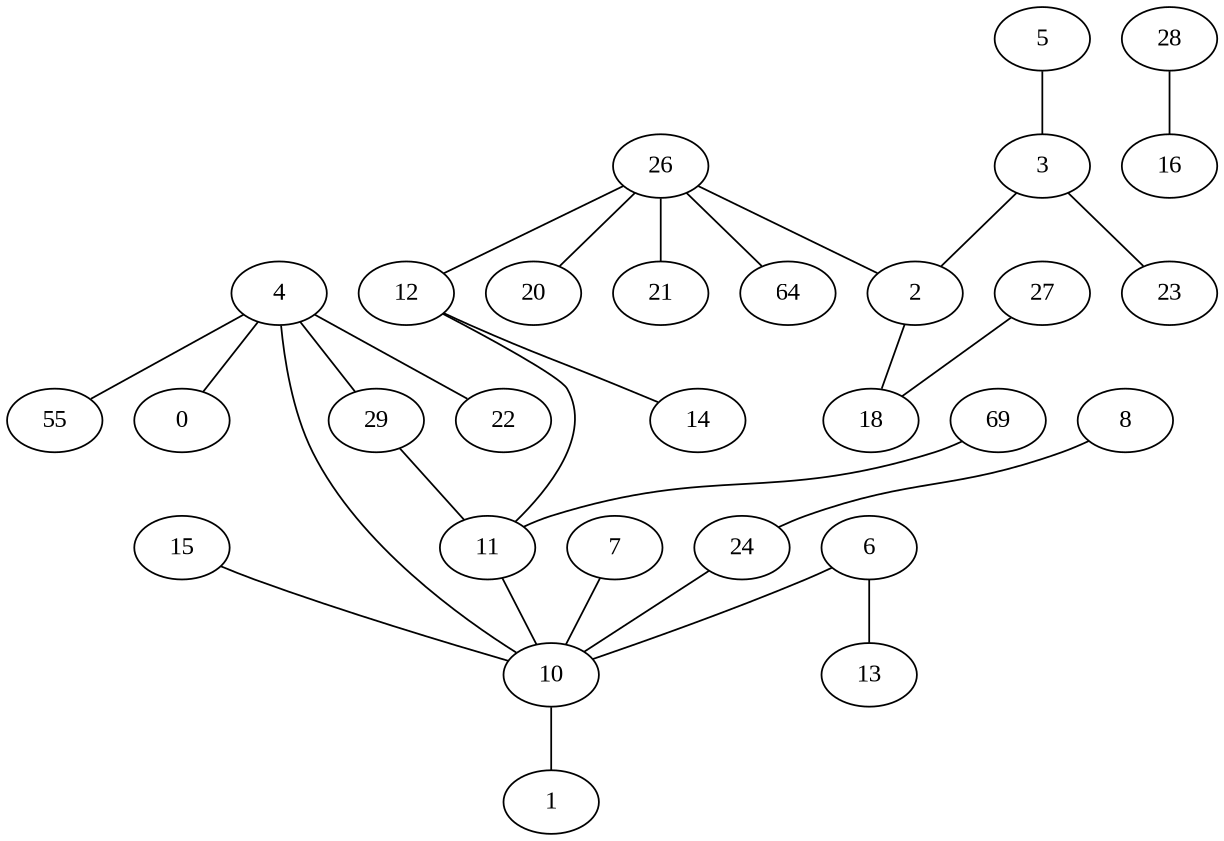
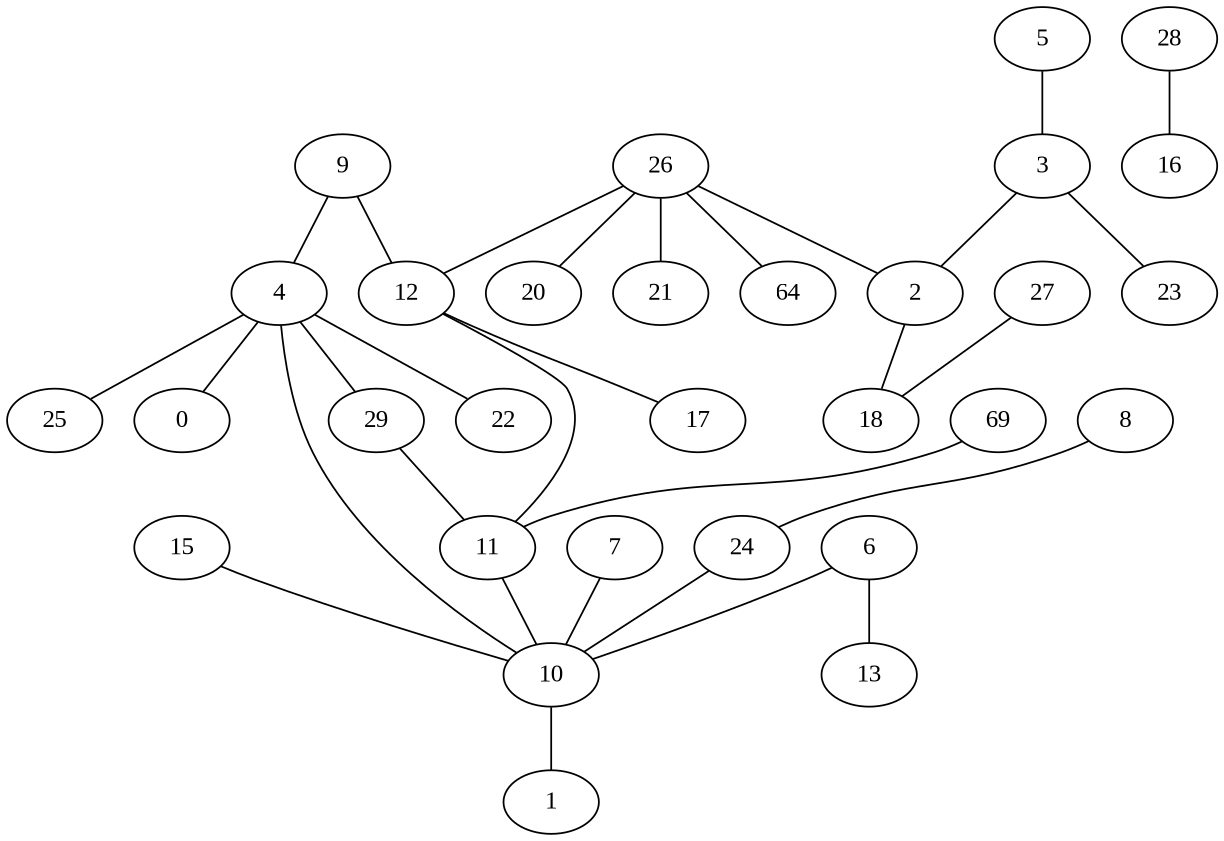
none -> (343, 166)
(55, 420) -> (55, 420)
(698, 420) -> (698, 420)
